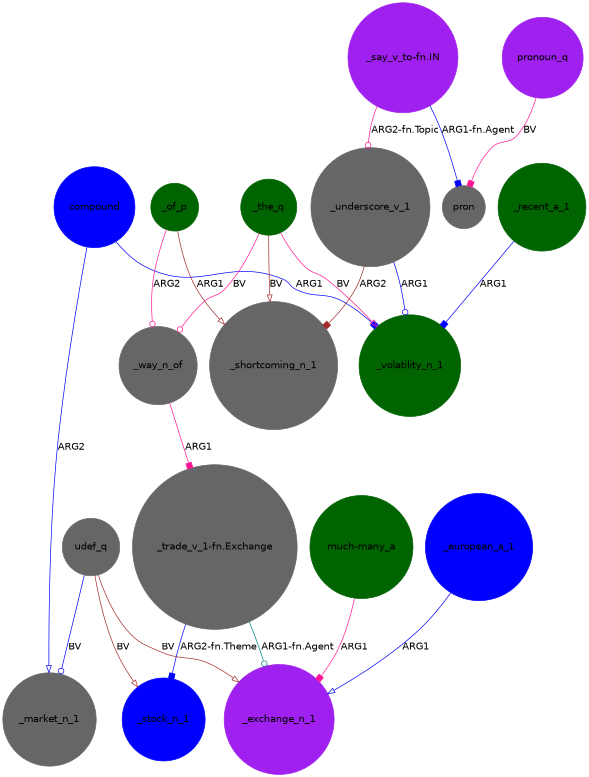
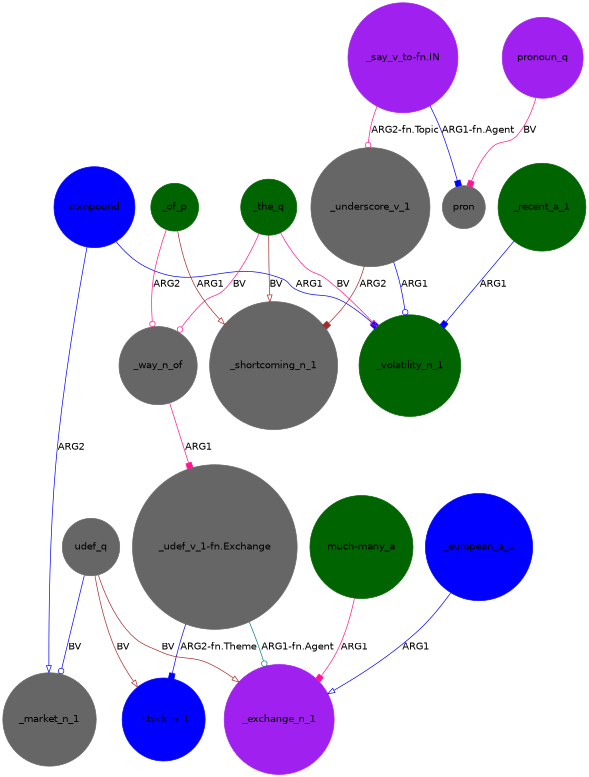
(215, 547) -> (215, 547)
